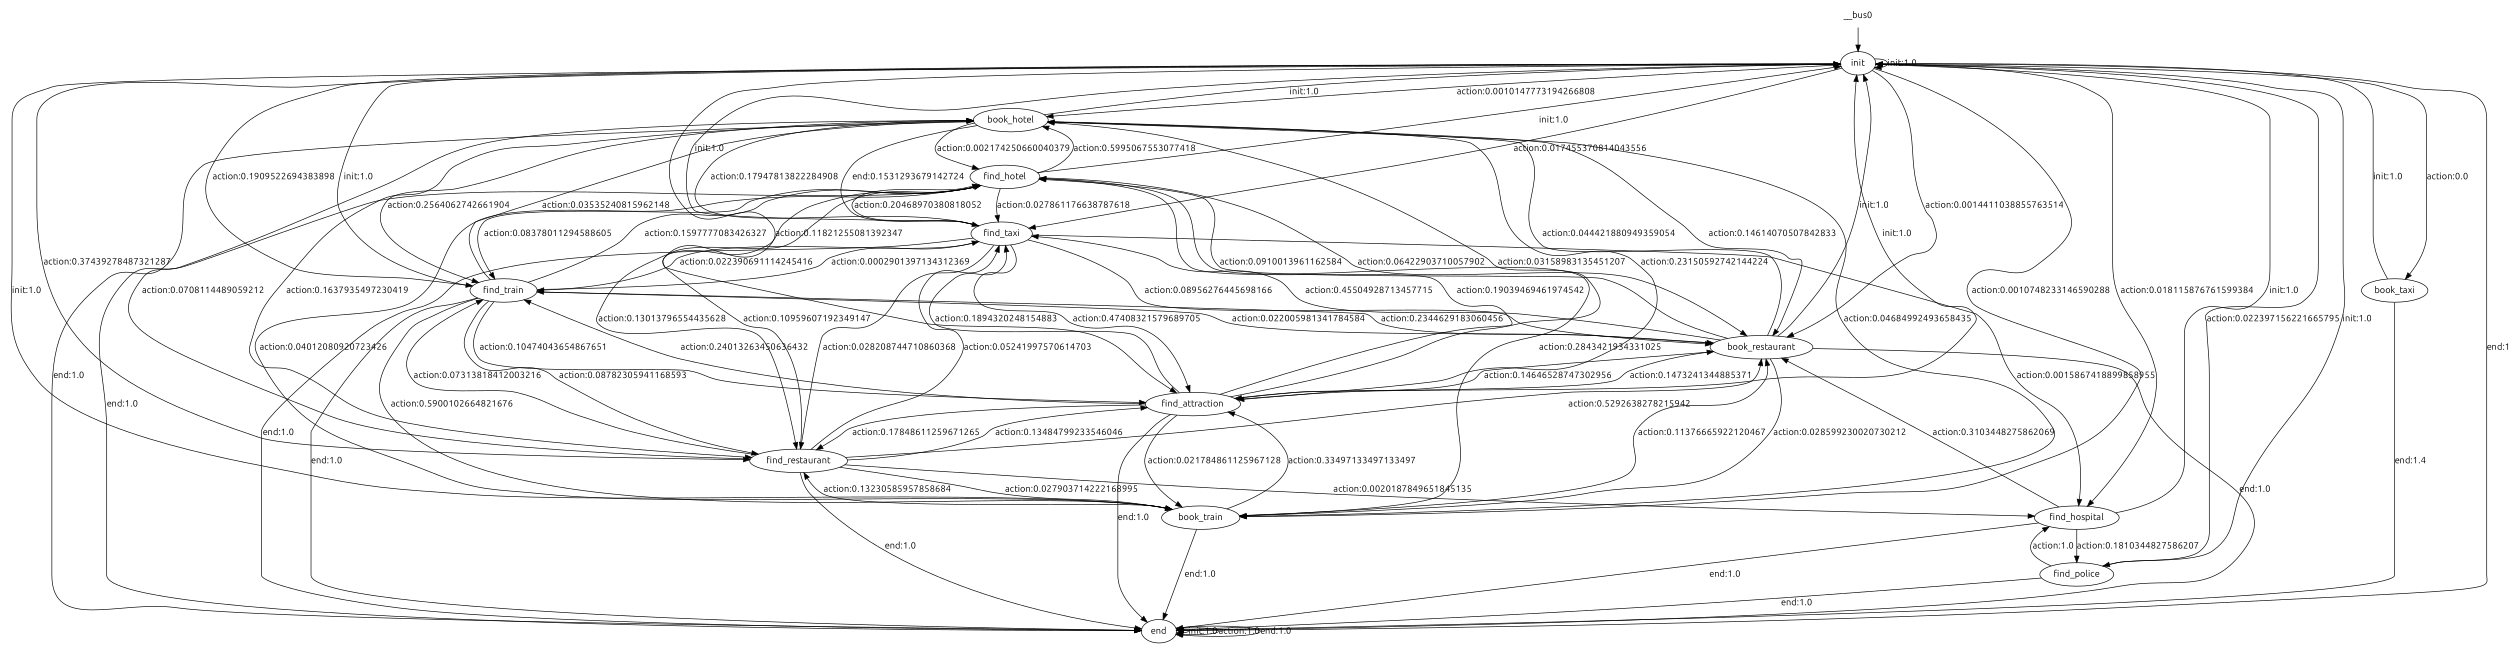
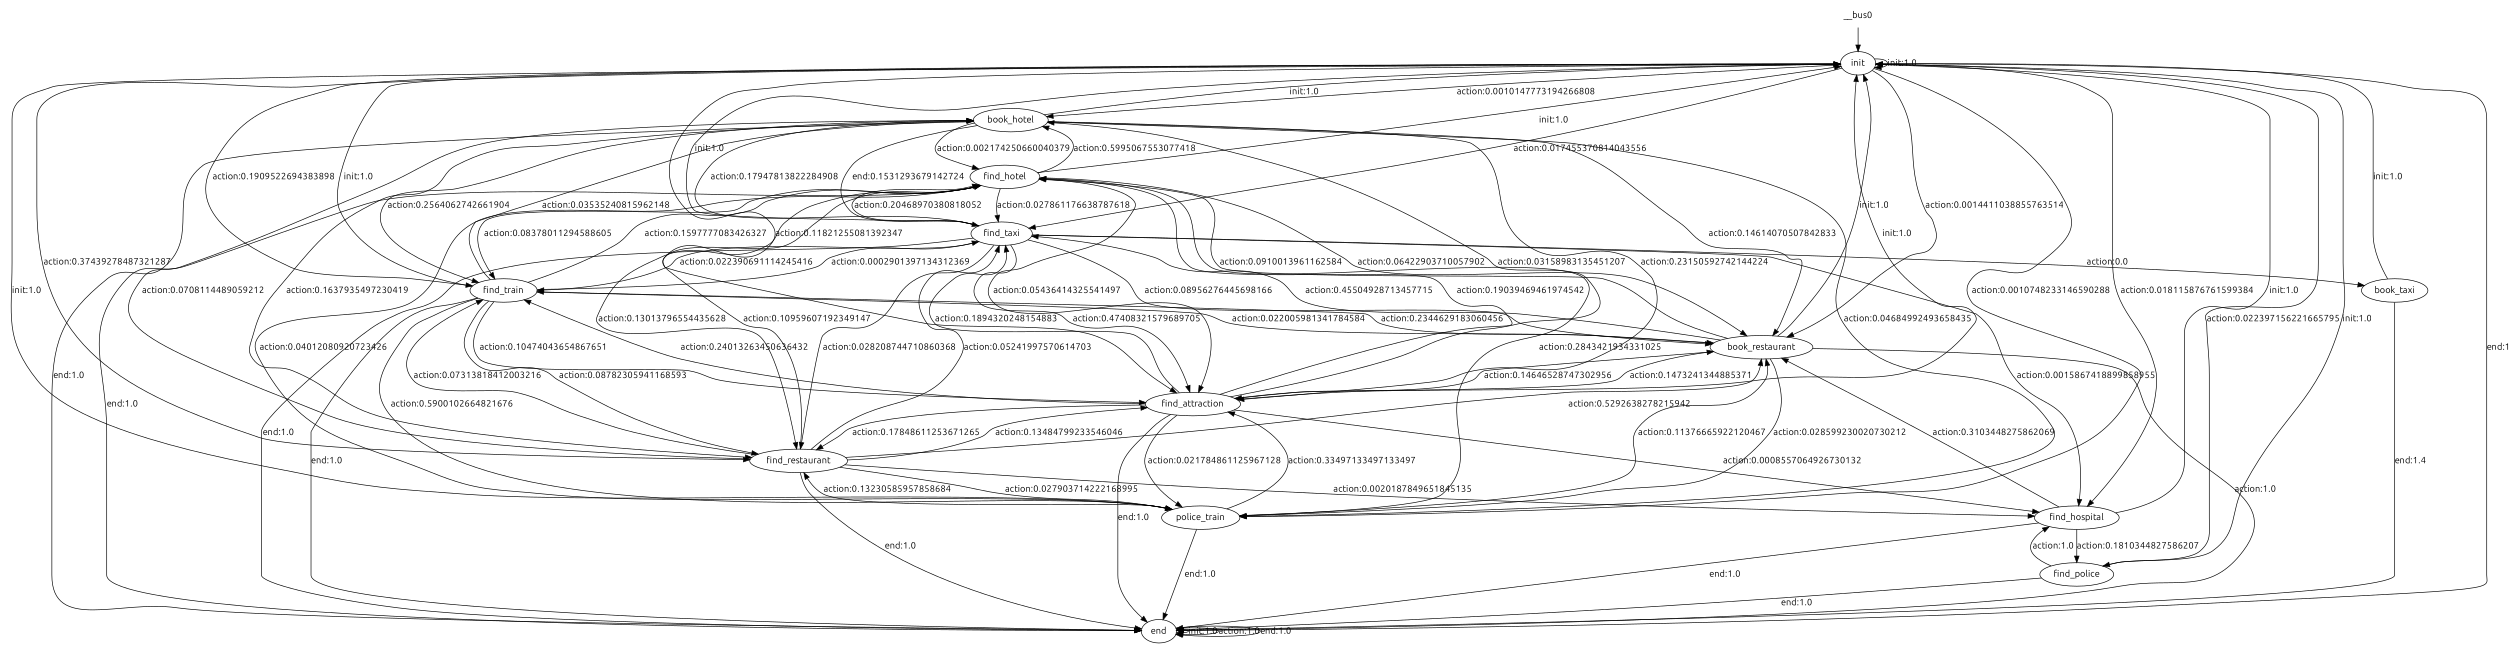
(2401, 92) -> (1828, 256)
(1533, 163) -> none
none -> (989, 286)
(916, 432) -> (916, 432)
none -> (1613, 458)
(2255, 489) -> (2255, 489)
(1201, 518) -> (1201, 518)
